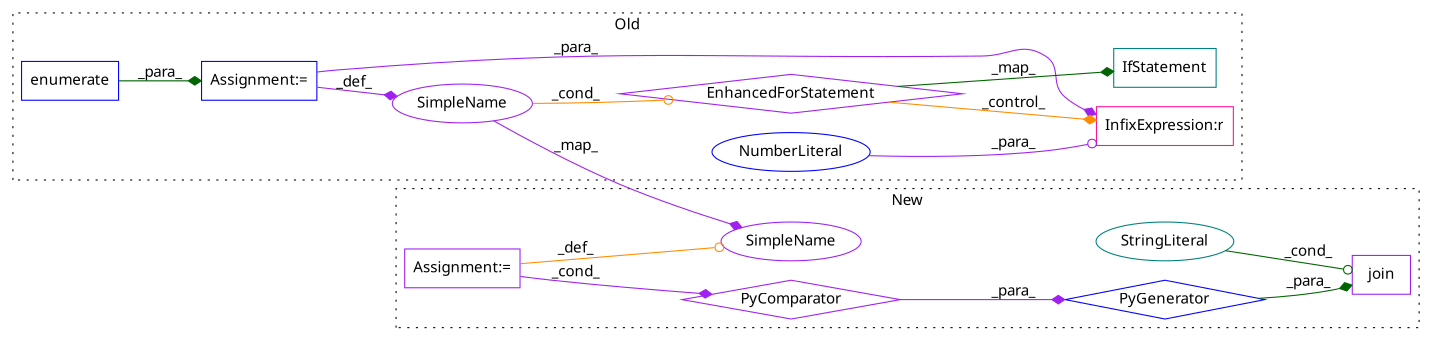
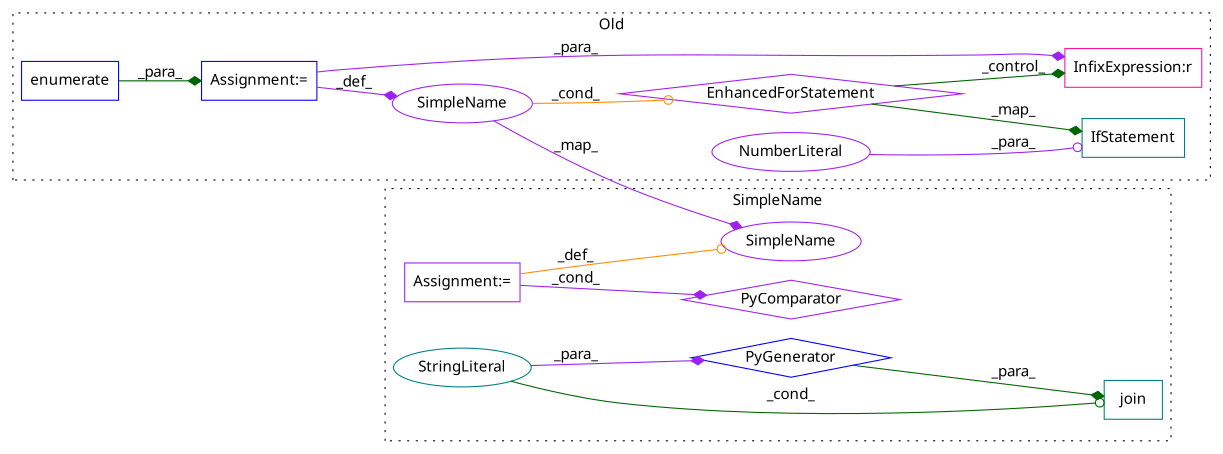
(986, 111) -> (973, 80)
(791, 152) -> (791, 152)
(979, 155) -> (971, 154)
(908, 201) -> (778, 201)
(1381, 275) -> (1133, 400)
(976, 300) -> (611, 363)
